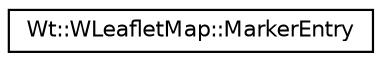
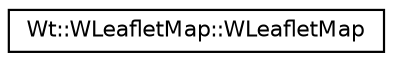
(191, 31) -> (196, 31)
